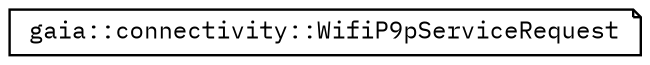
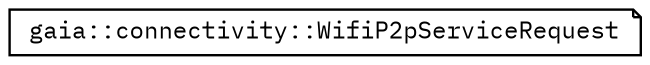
(325, 32) -> (325, 32)
